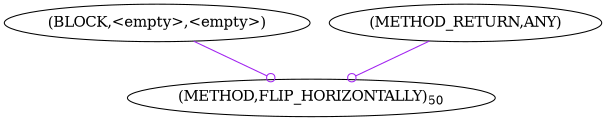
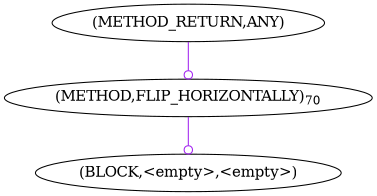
(230, 59) -> (188, 131)
(436, 96) -> (313, 96)
